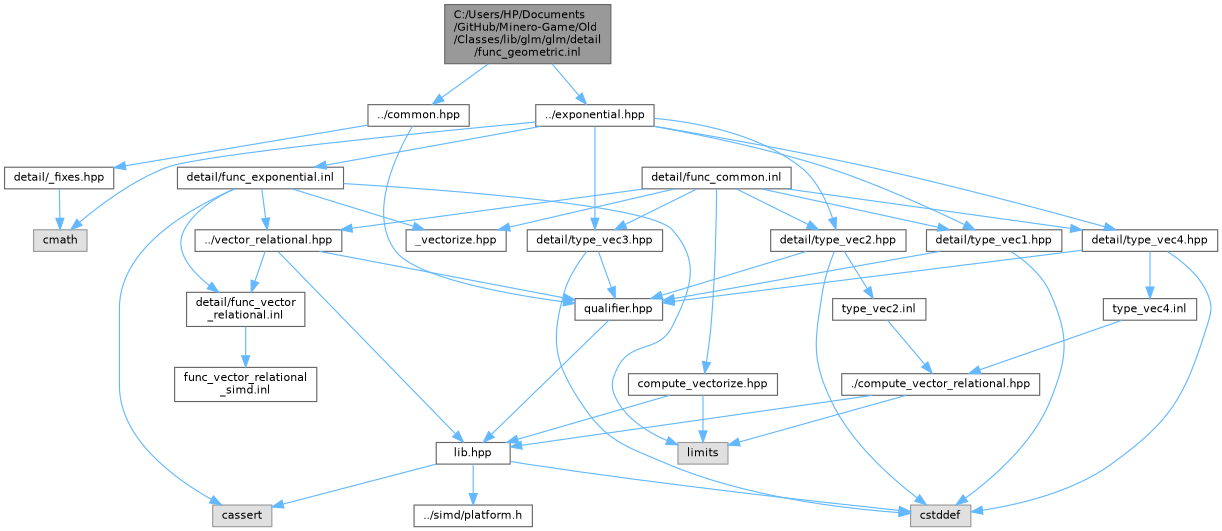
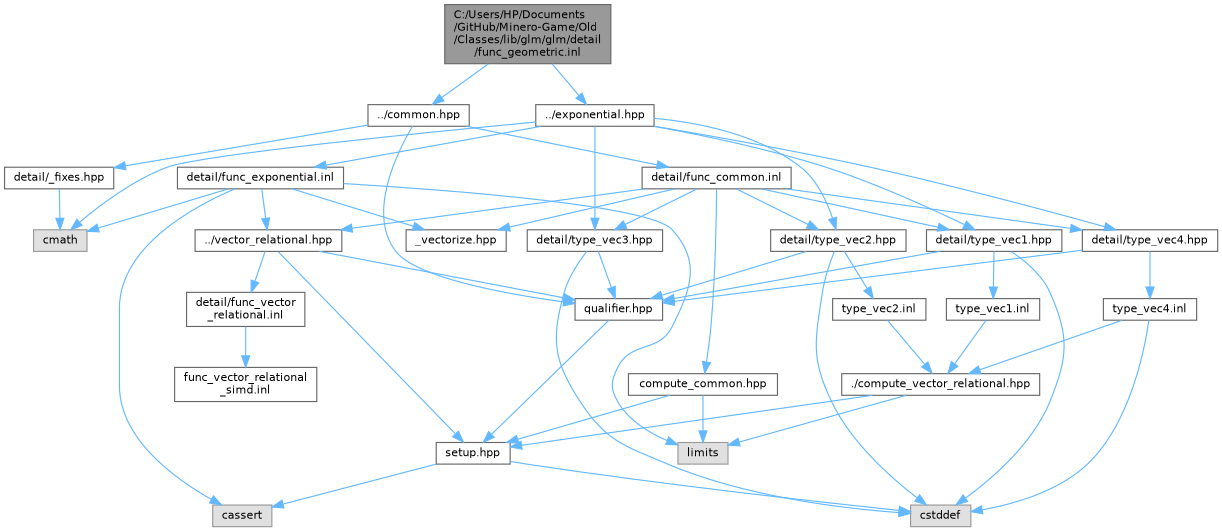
none -> (562, 146)
(184, 230) -> (163, 208)
none -> (993, 309)
(703, 384) -> (703, 384)
(1159, 423) -> (1102, 448)
(473, 453) -> (473, 453)
(473, 516) -> none
